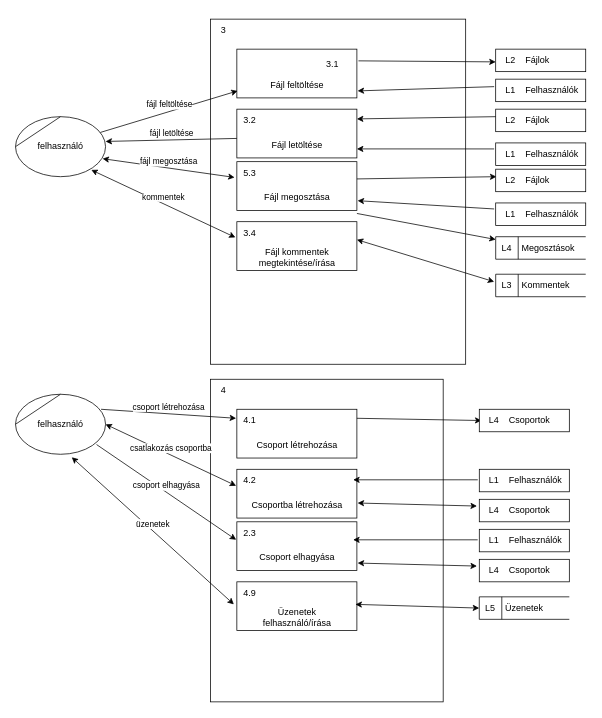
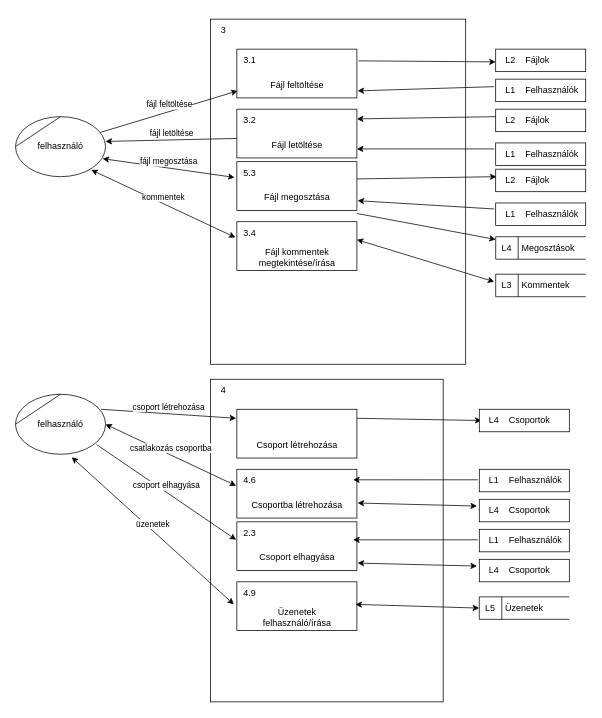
(332, 64) -> (250, 60)
(250, 420) -> none
(250, 480) -> (250, 480)
